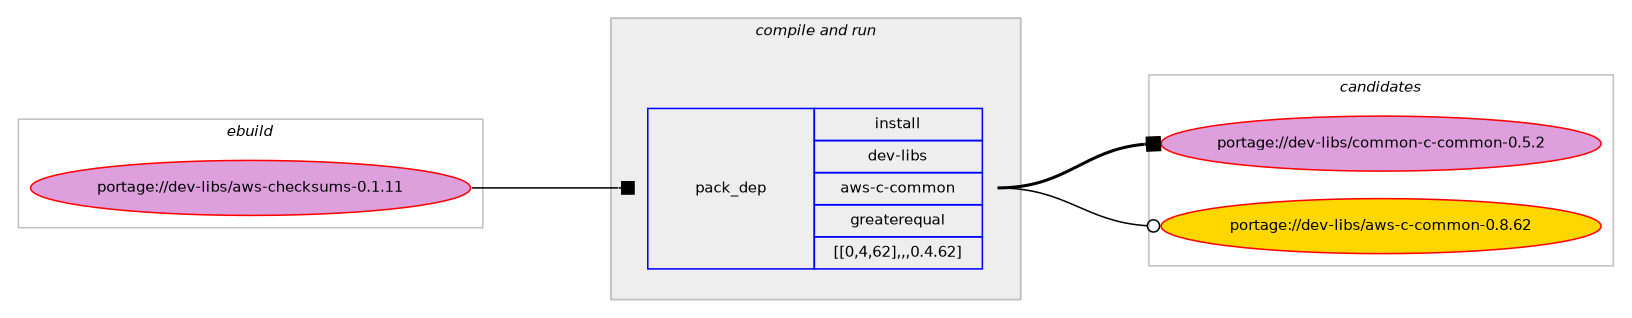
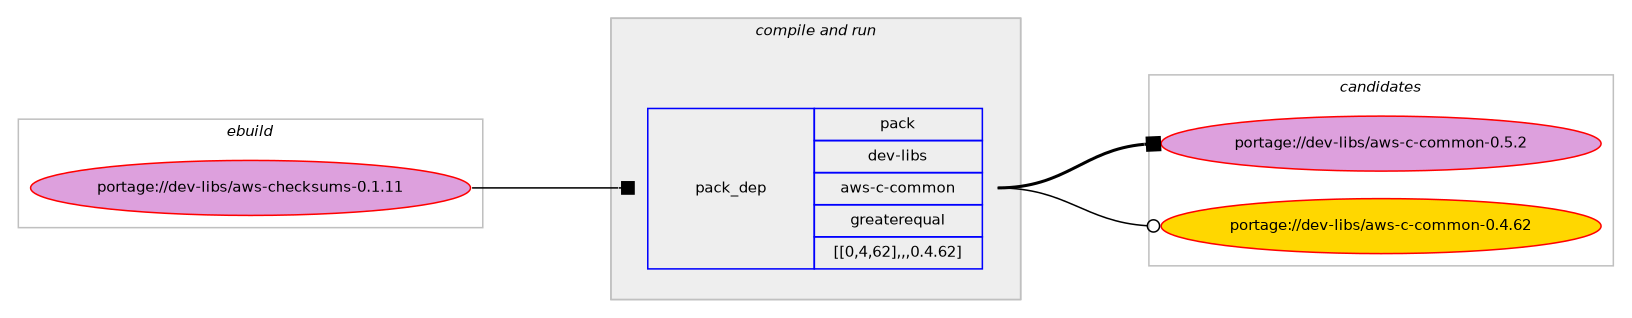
(898, 124) -> (898, 124)
(1381, 144) -> (1381, 144)
(1381, 226) -> (1381, 226)
